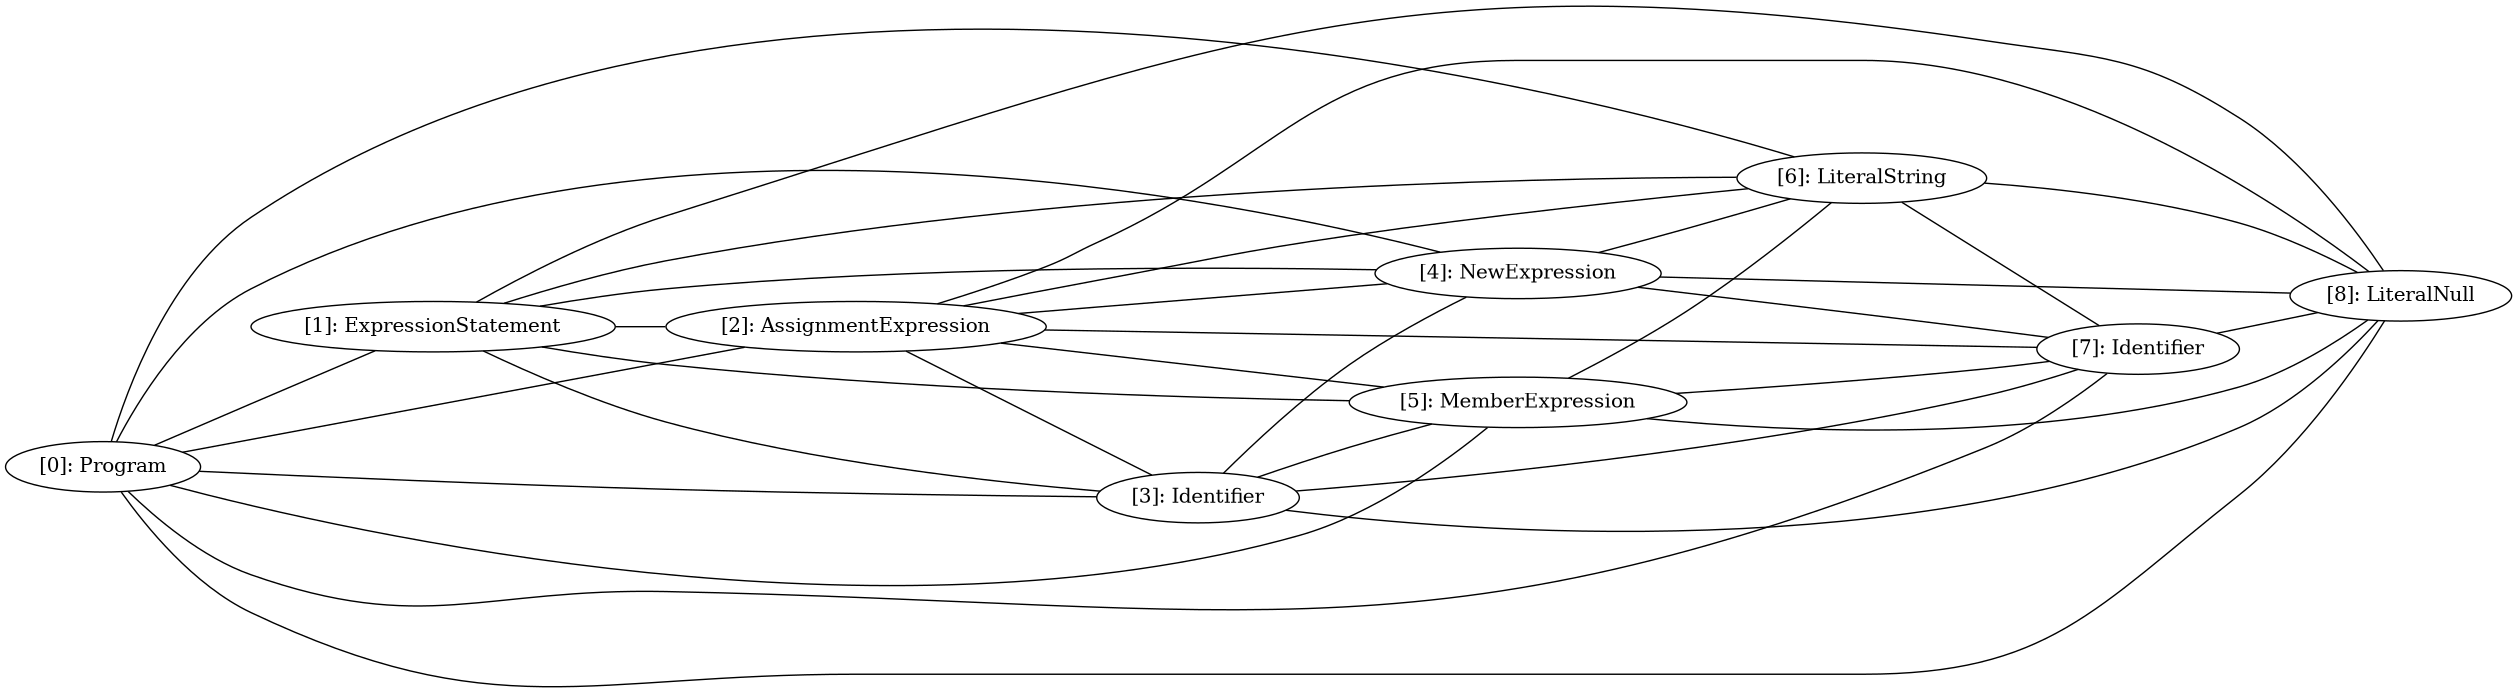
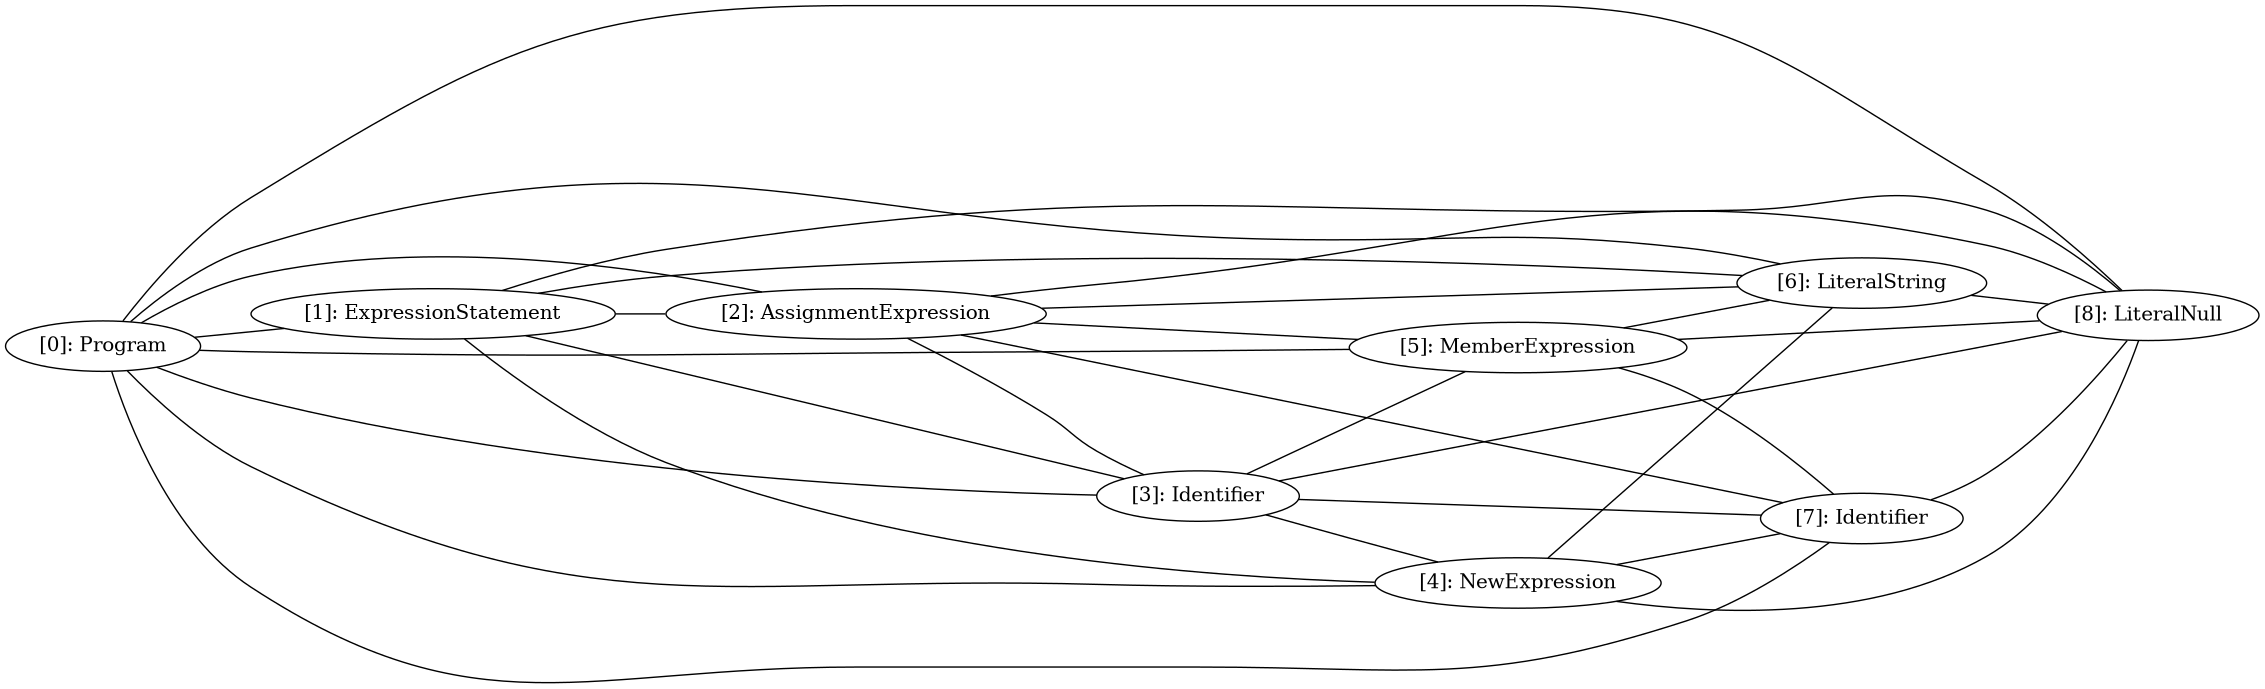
(2000, 264) -> none
(1203, 299) -> none
(945, 386) -> none
